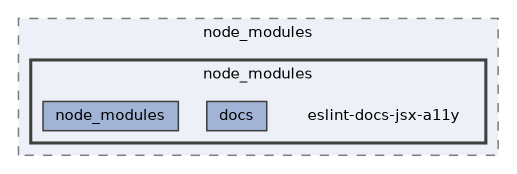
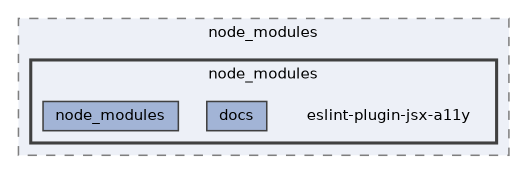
(384, 116) -> (389, 116)
